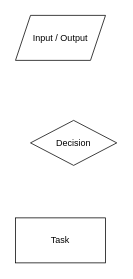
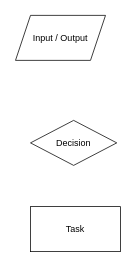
(60, 240) -> (75, 229)
